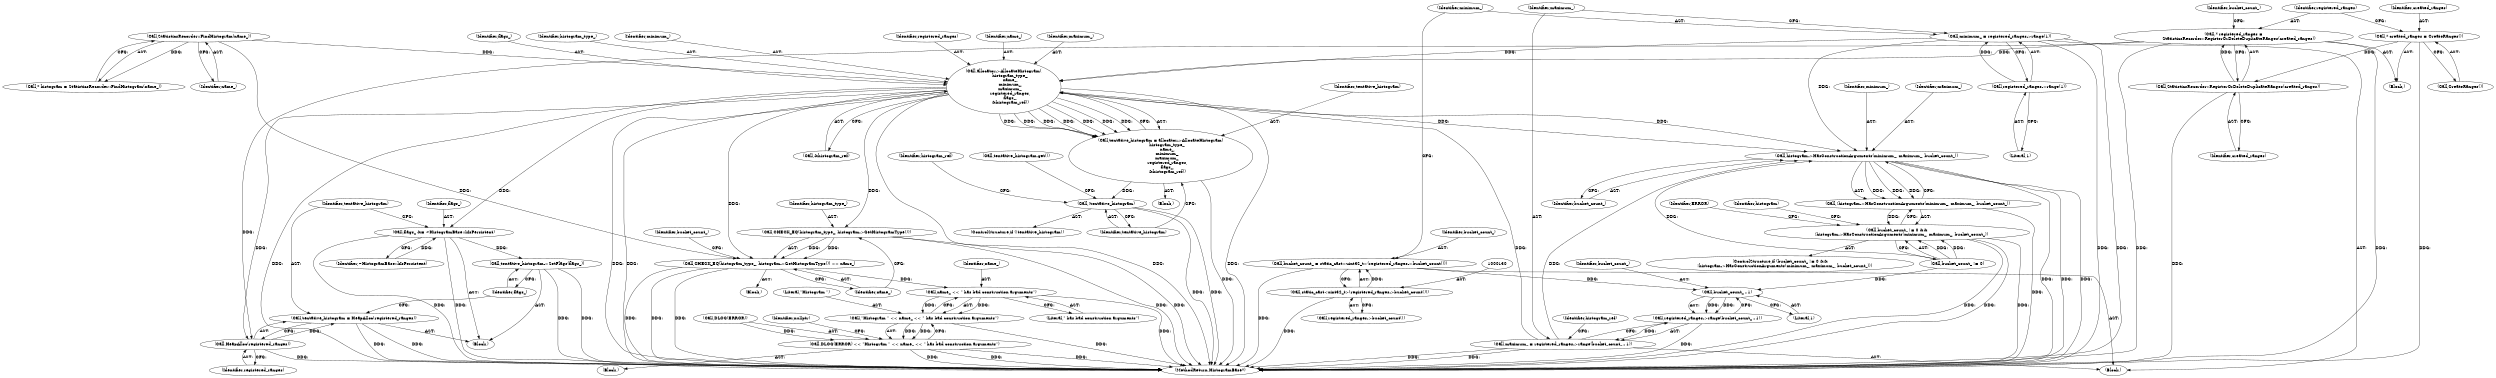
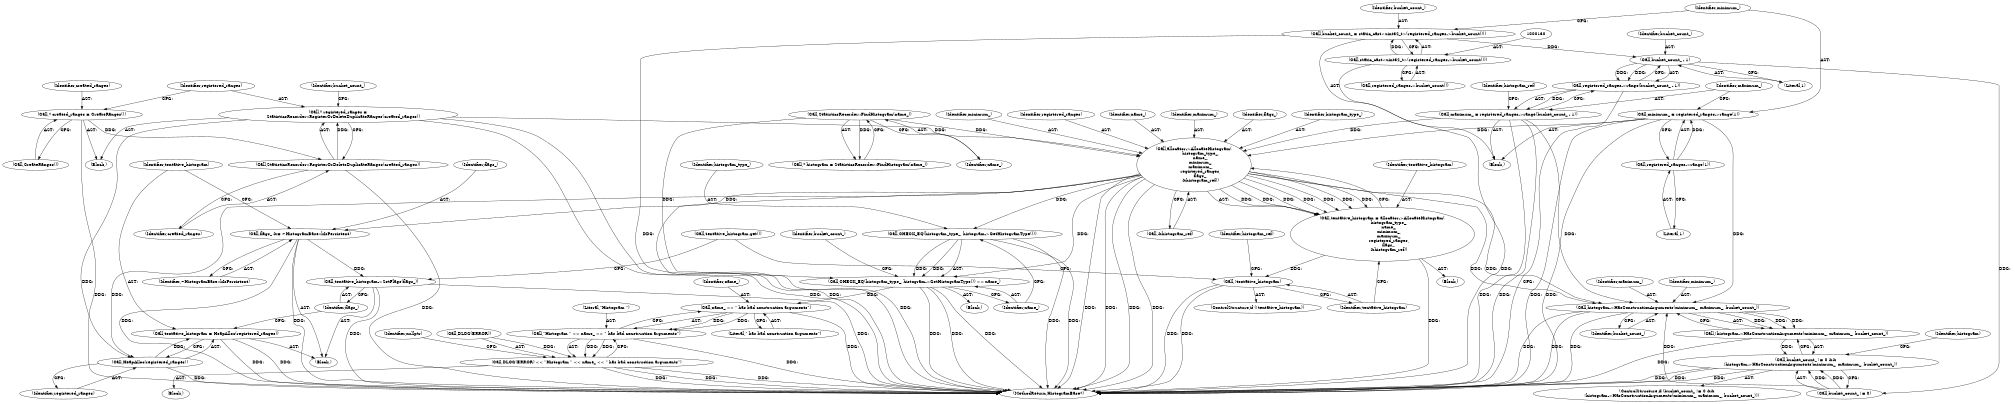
(1689, 204) -> none
(428, 248) -> (250, 269)
none -> (576, 271)
(1849, 281) -> (1999, 135)
(1687, 344) -> (1529, 282)
